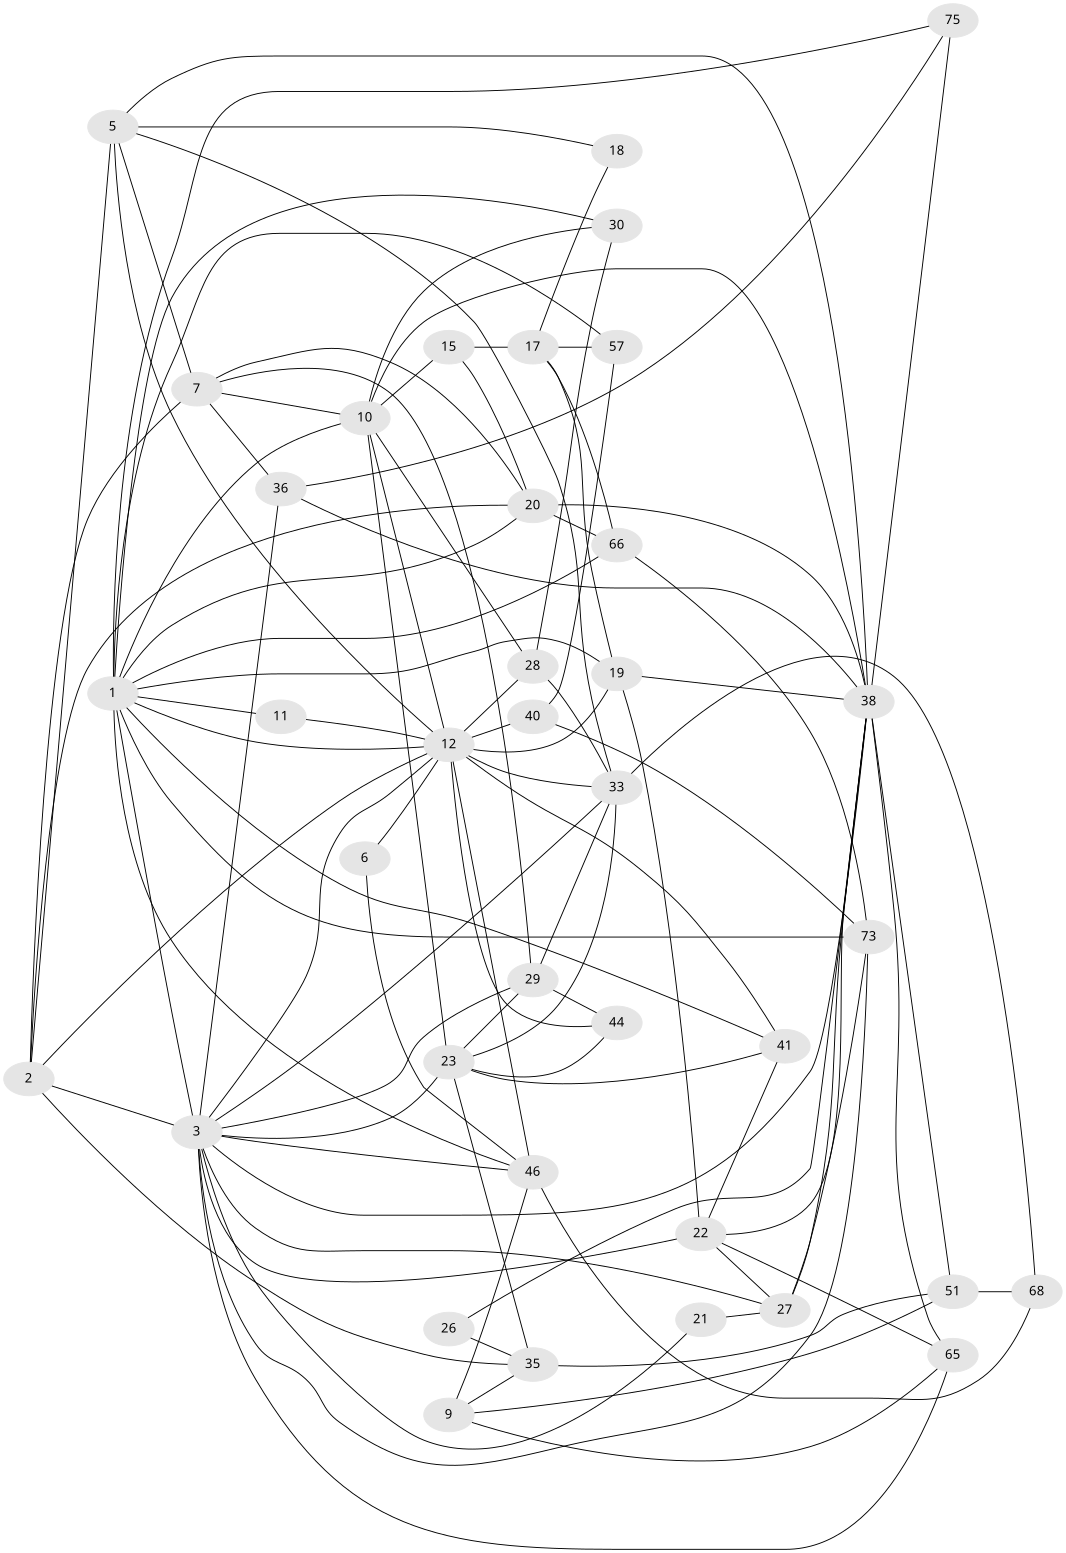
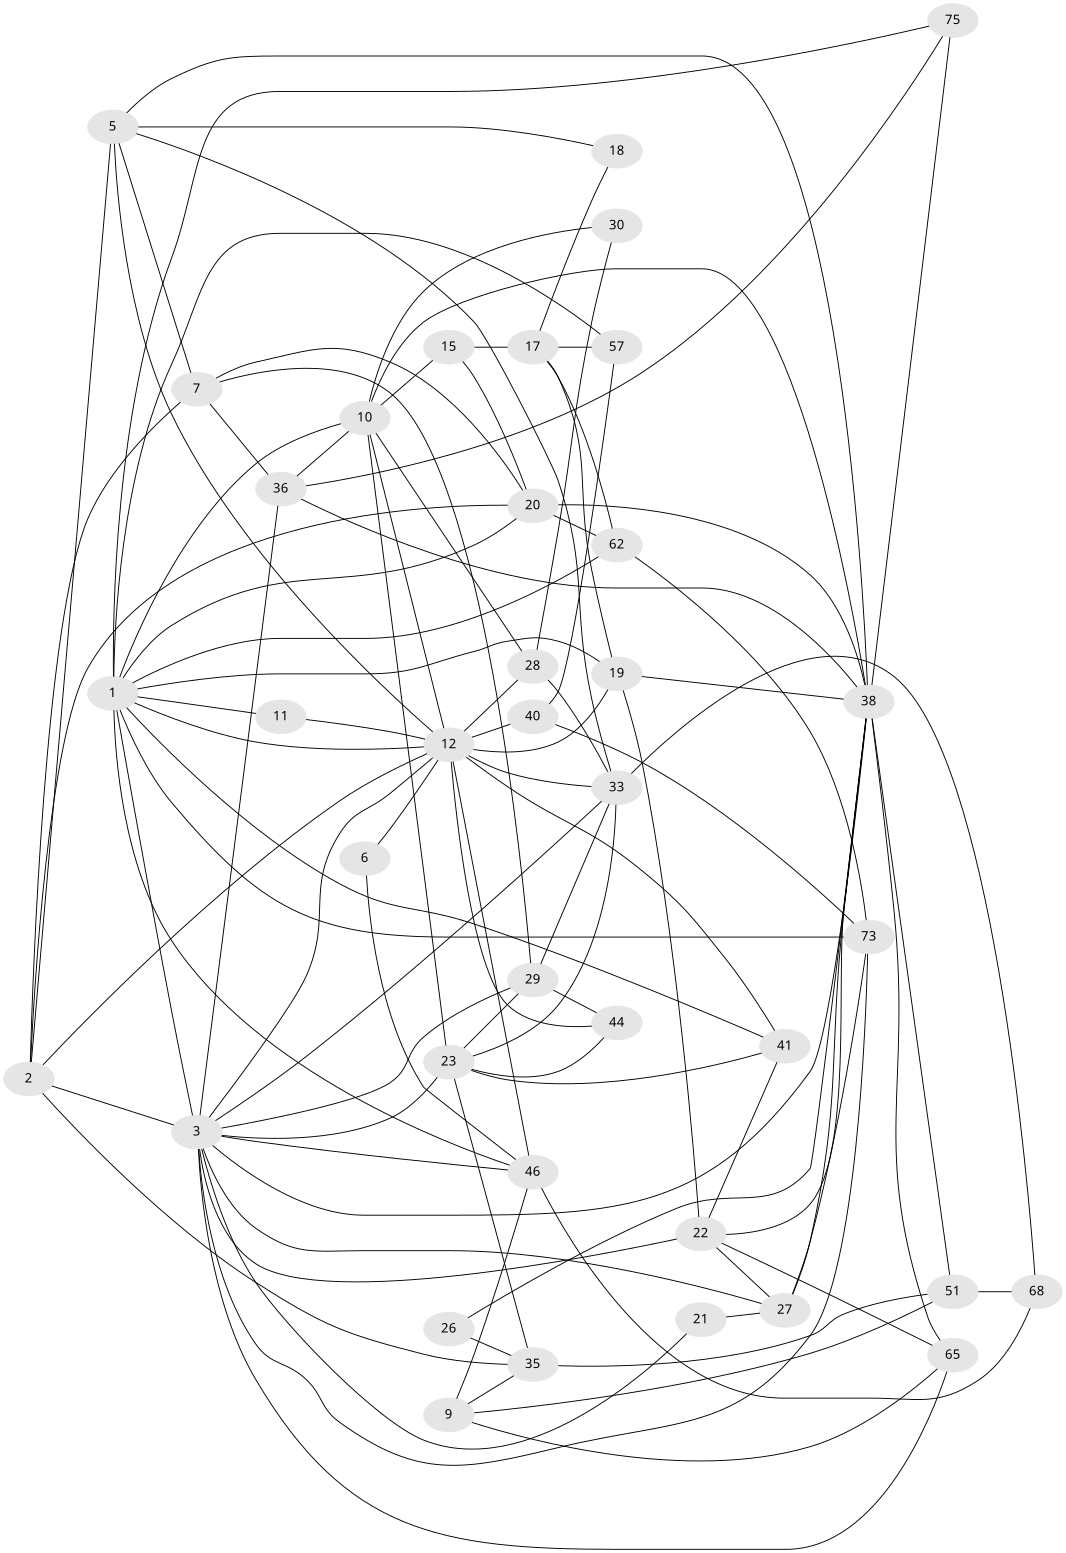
(195, 269) -> none
(281, 404) -> (323, 454)
(617, 545) -> (617, 545)
